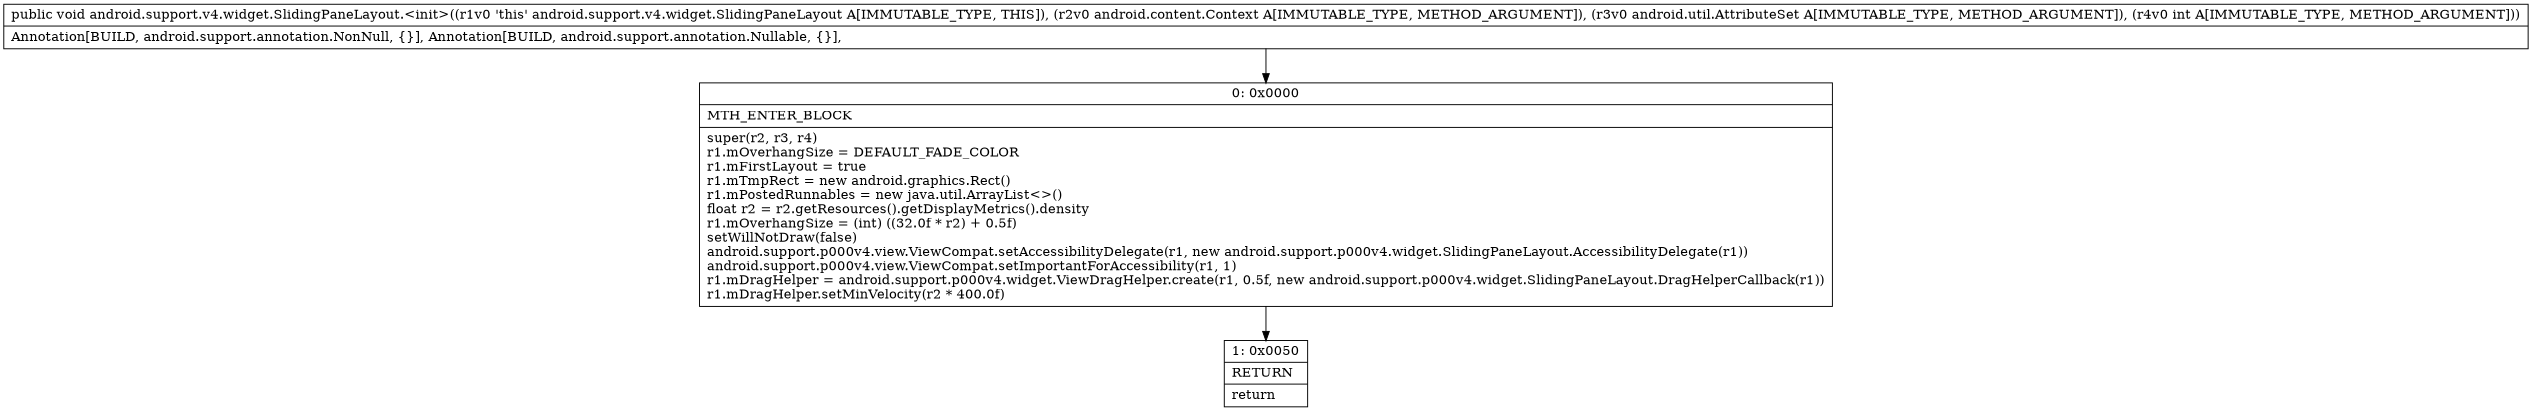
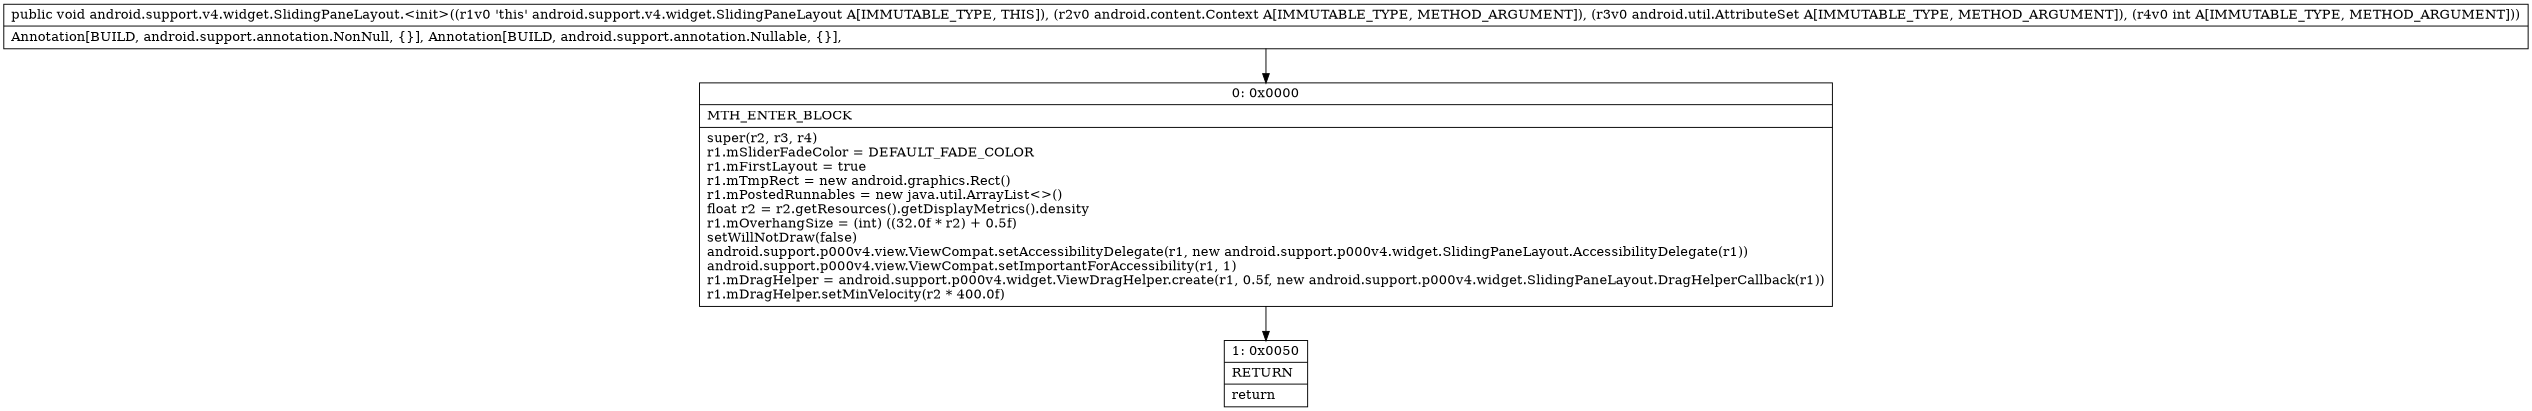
(863, 153) -> (871, 153)
